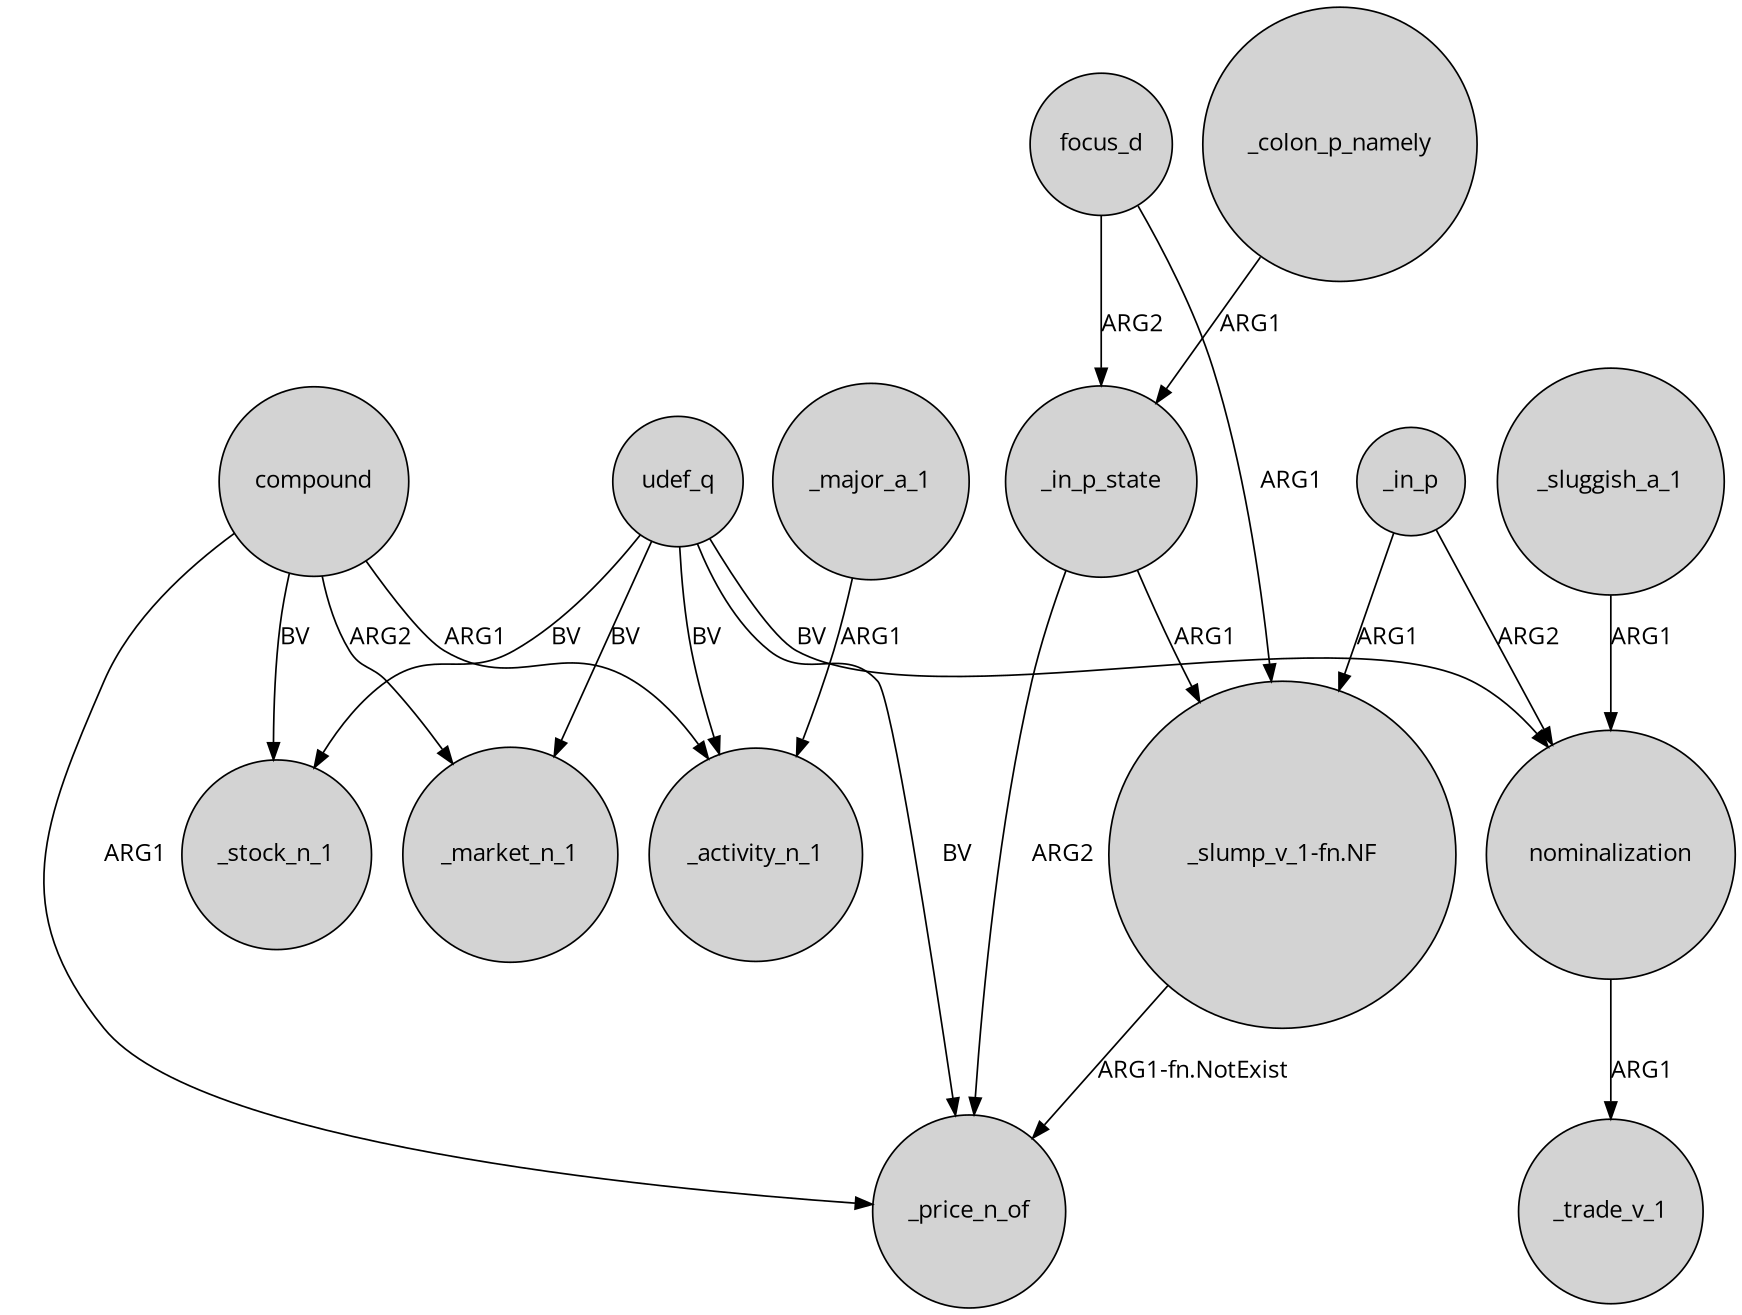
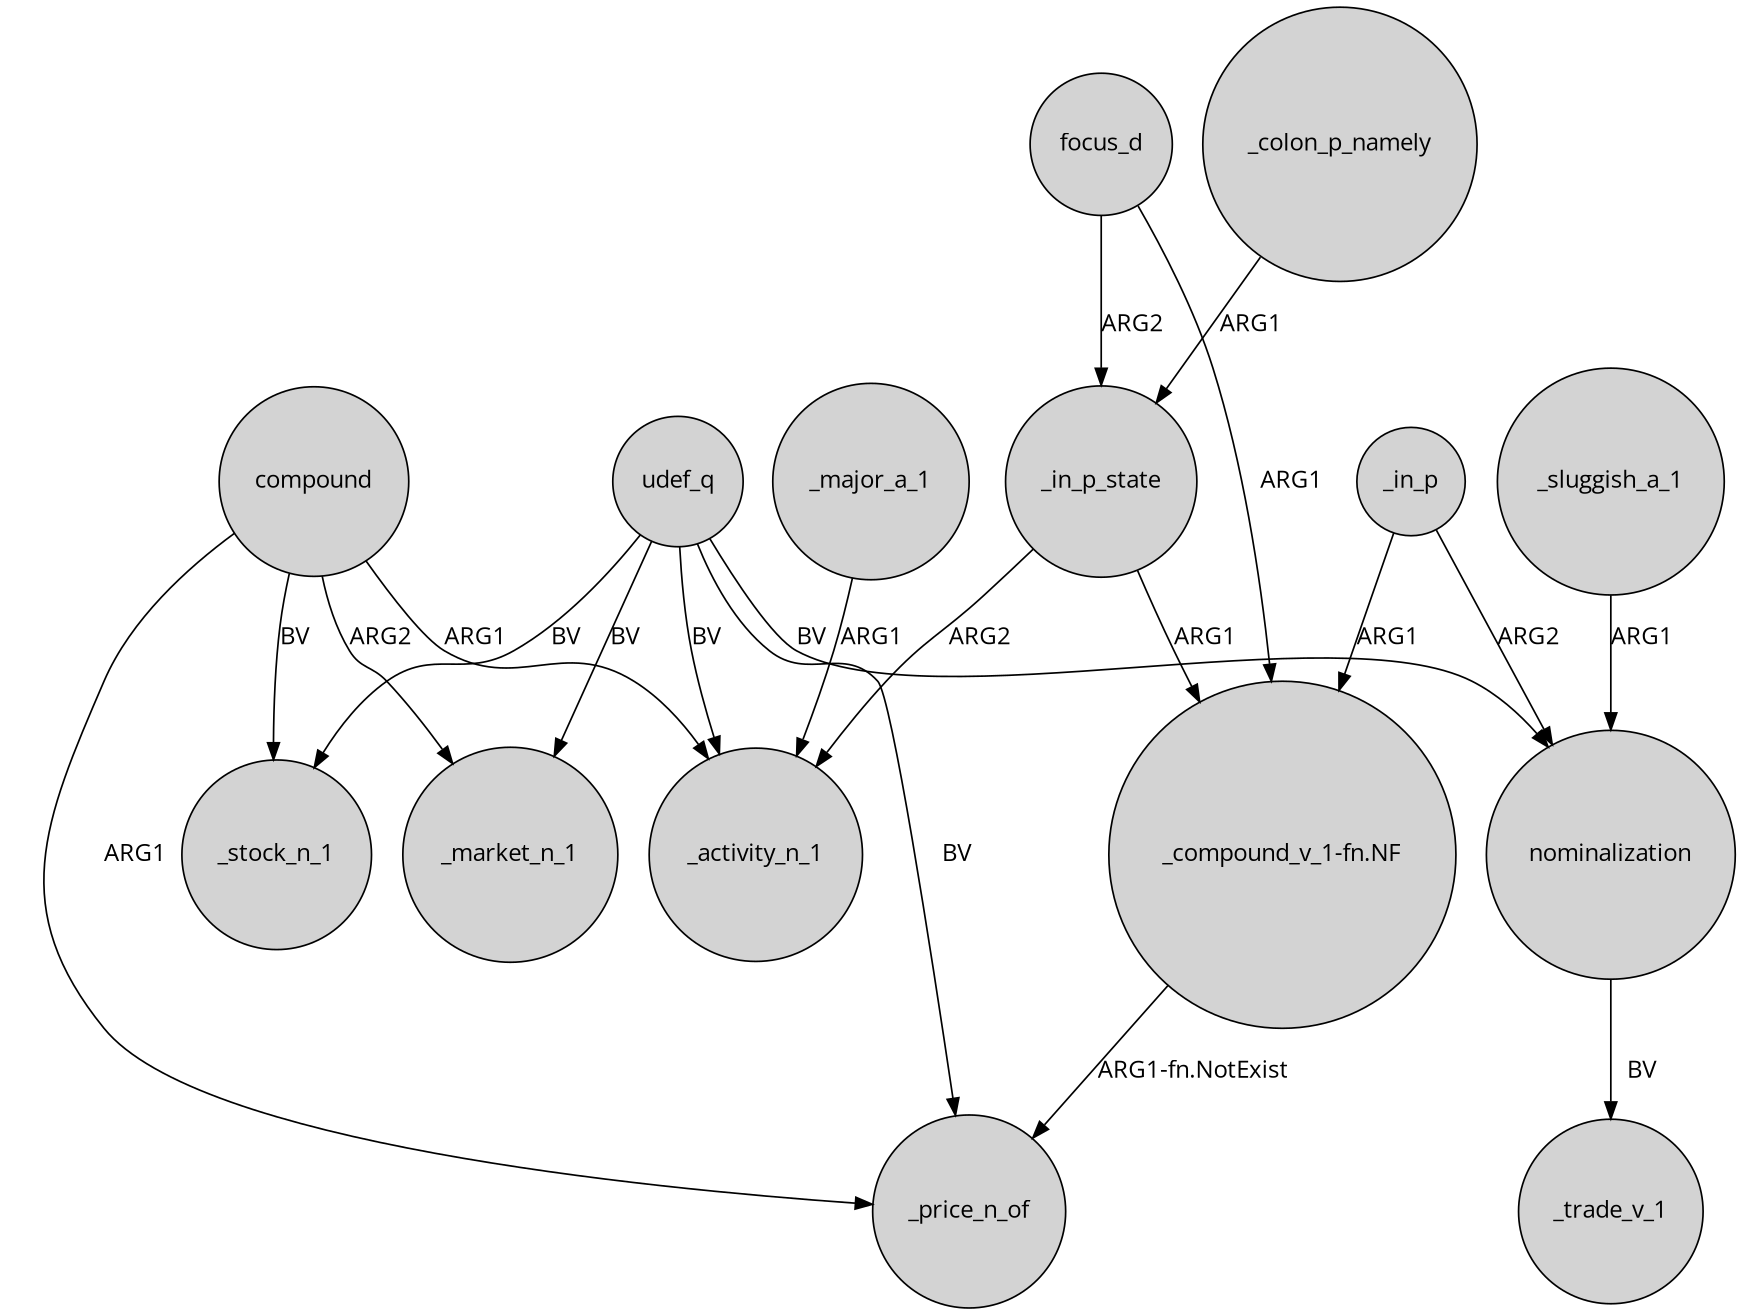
(1004, 831) -> (924, 645)
(1282, 855) -> (1282, 855)
(1642, 1071) -> (1642, 1071)
